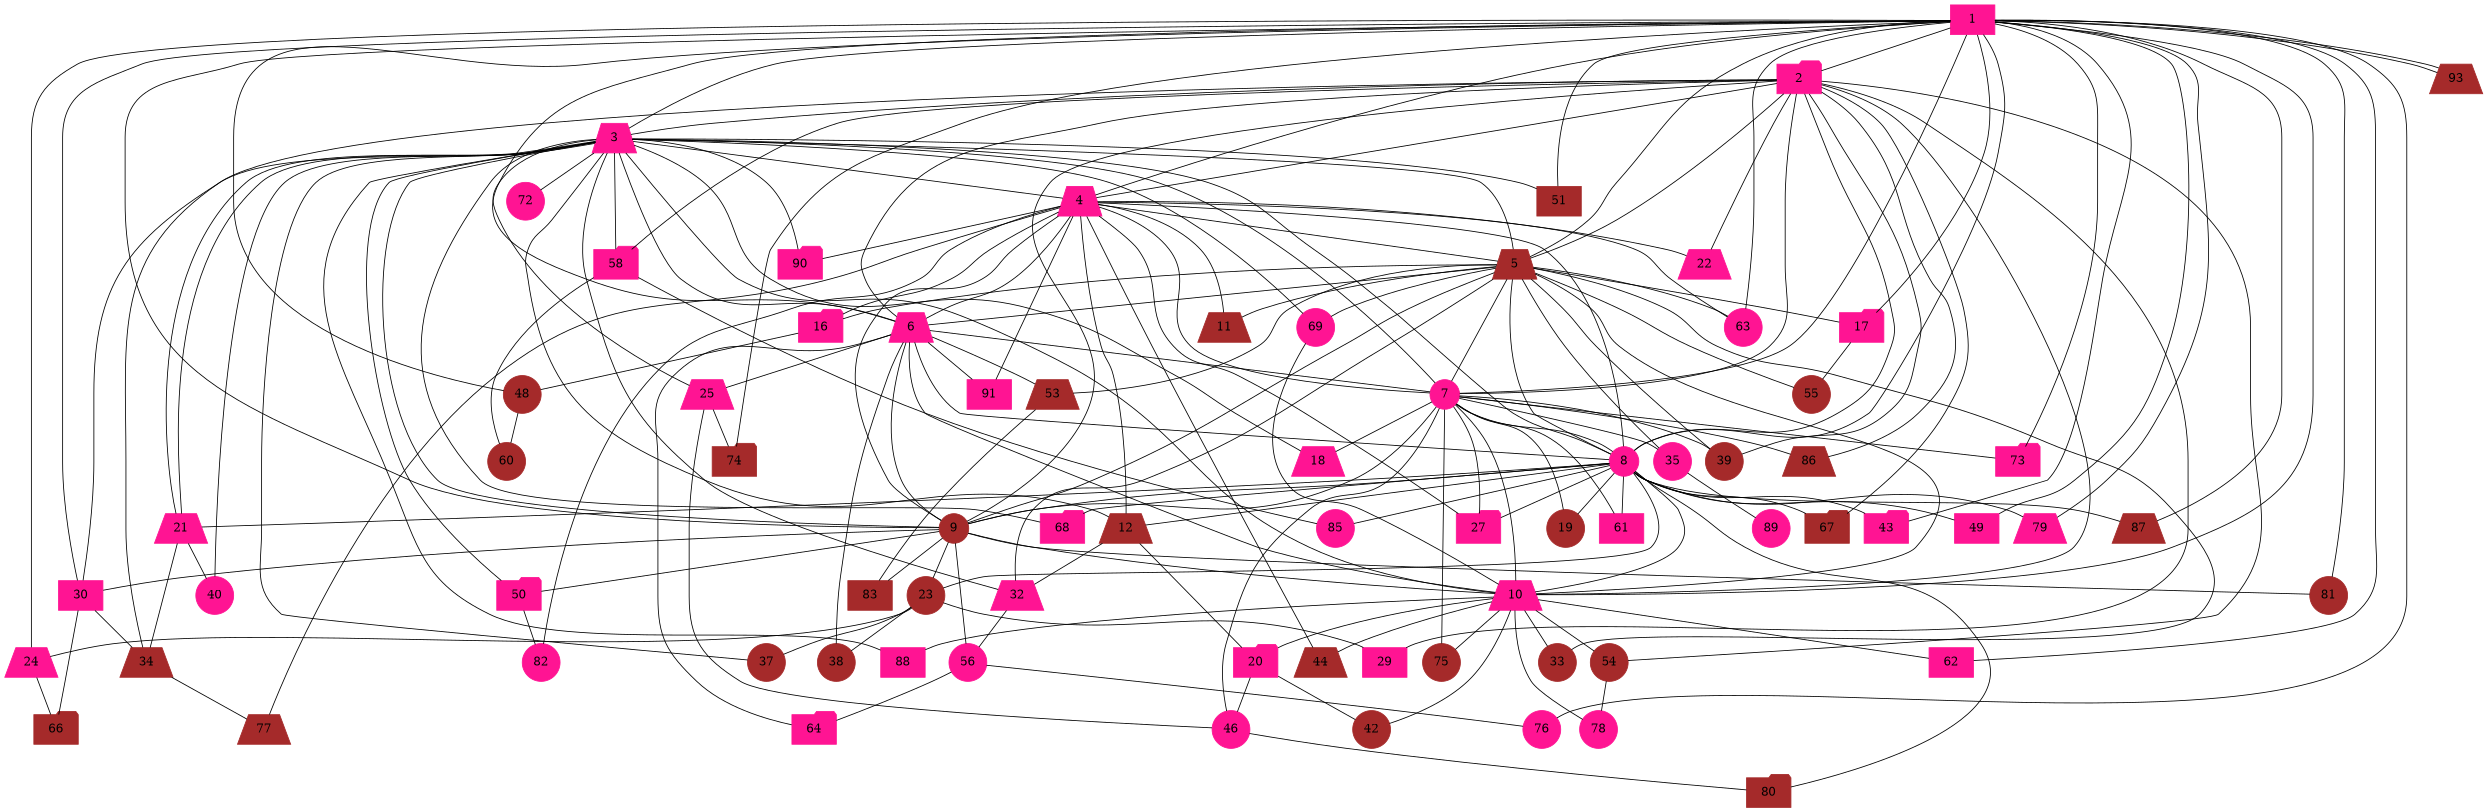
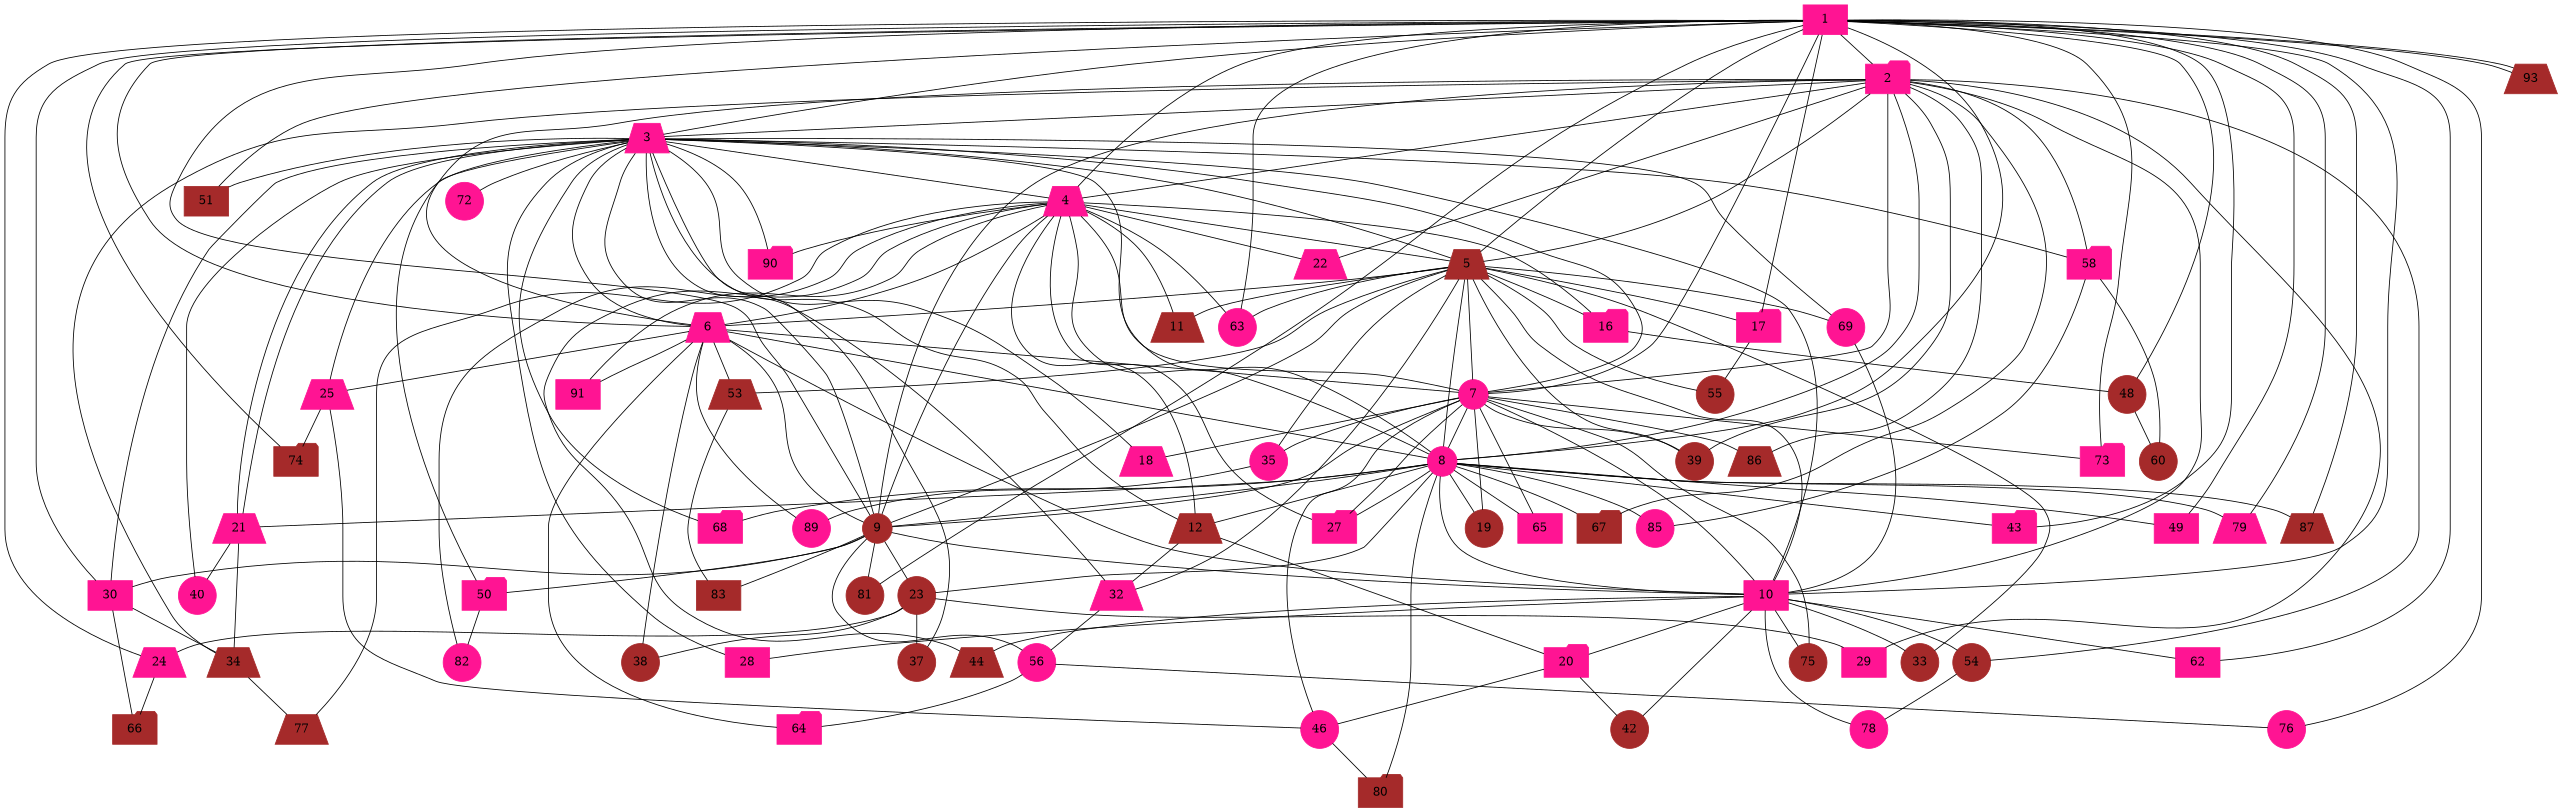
none -> (719, 444)
(1622, 528) -> (1540, 528)
(1516, 595) -> (1766, 595)
(903, 662) -> (747, 662)
